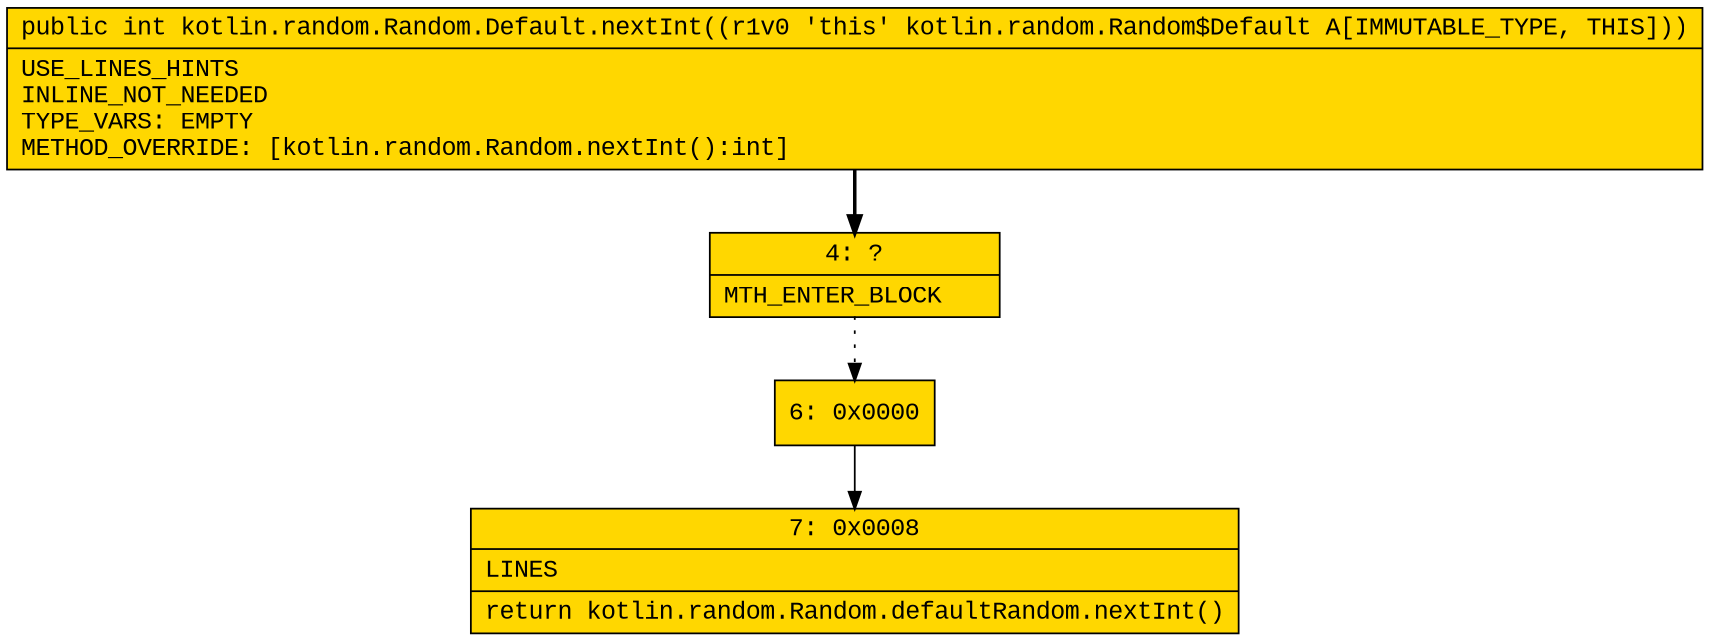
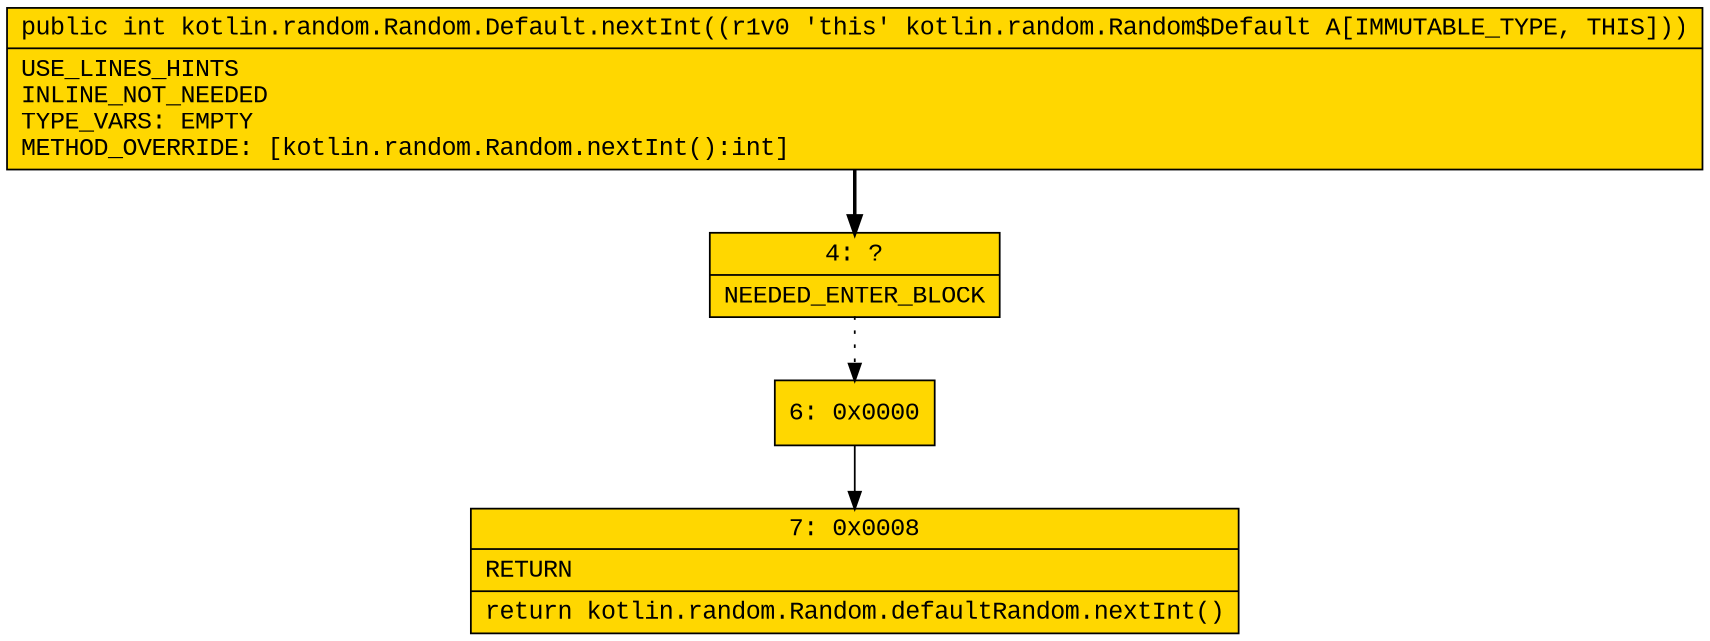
(833, 295) -> (855, 295)
(522, 569) -> (529, 569)
